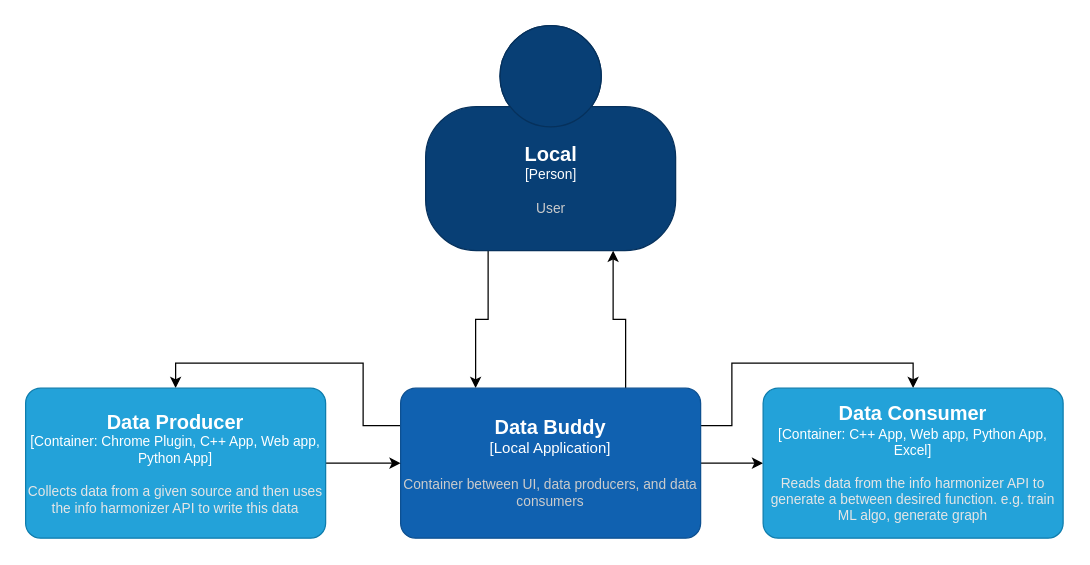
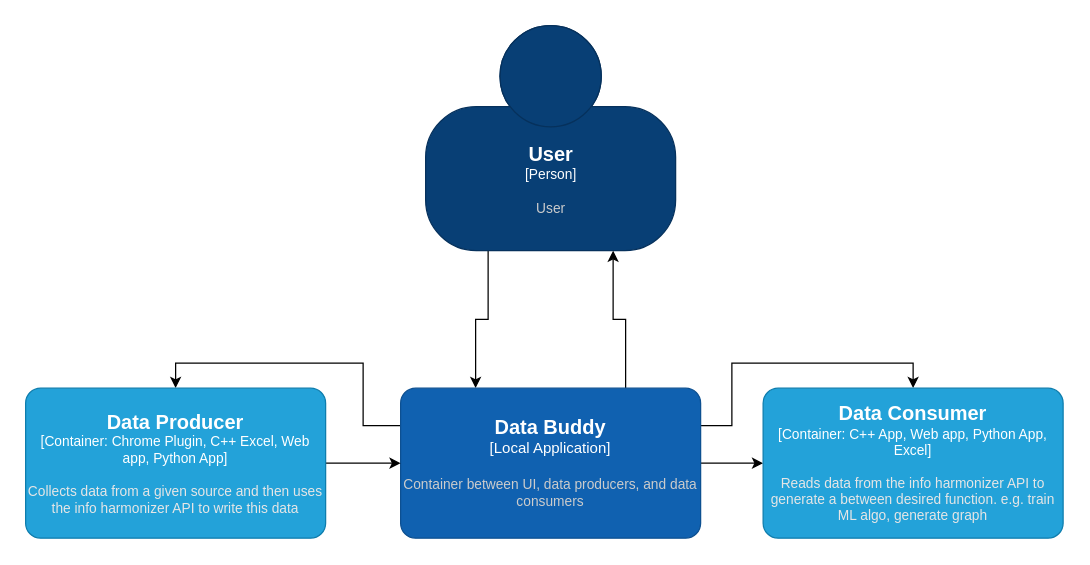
(551, 179) -> (551, 179)
(176, 463) -> (176, 463)
